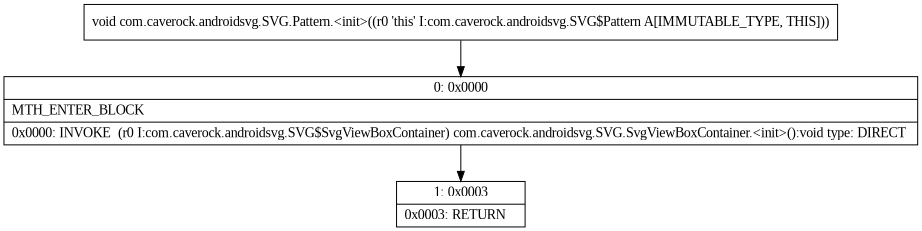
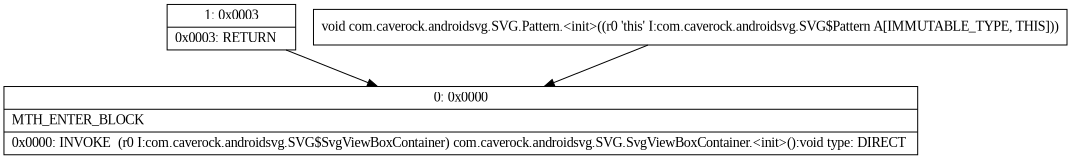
(461, 158) -> (327, 66)
